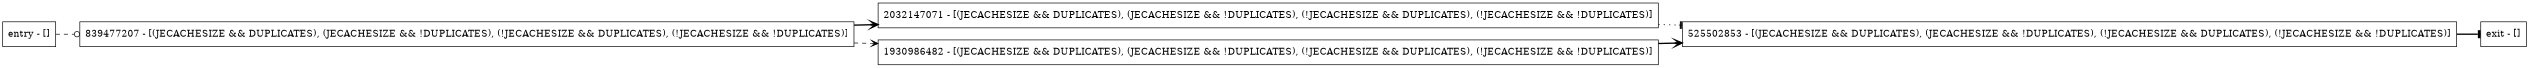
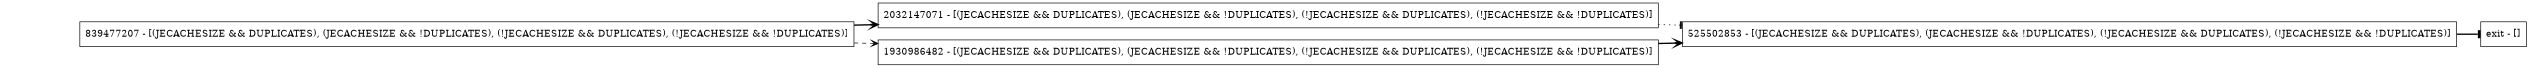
(29, 34) -> none
